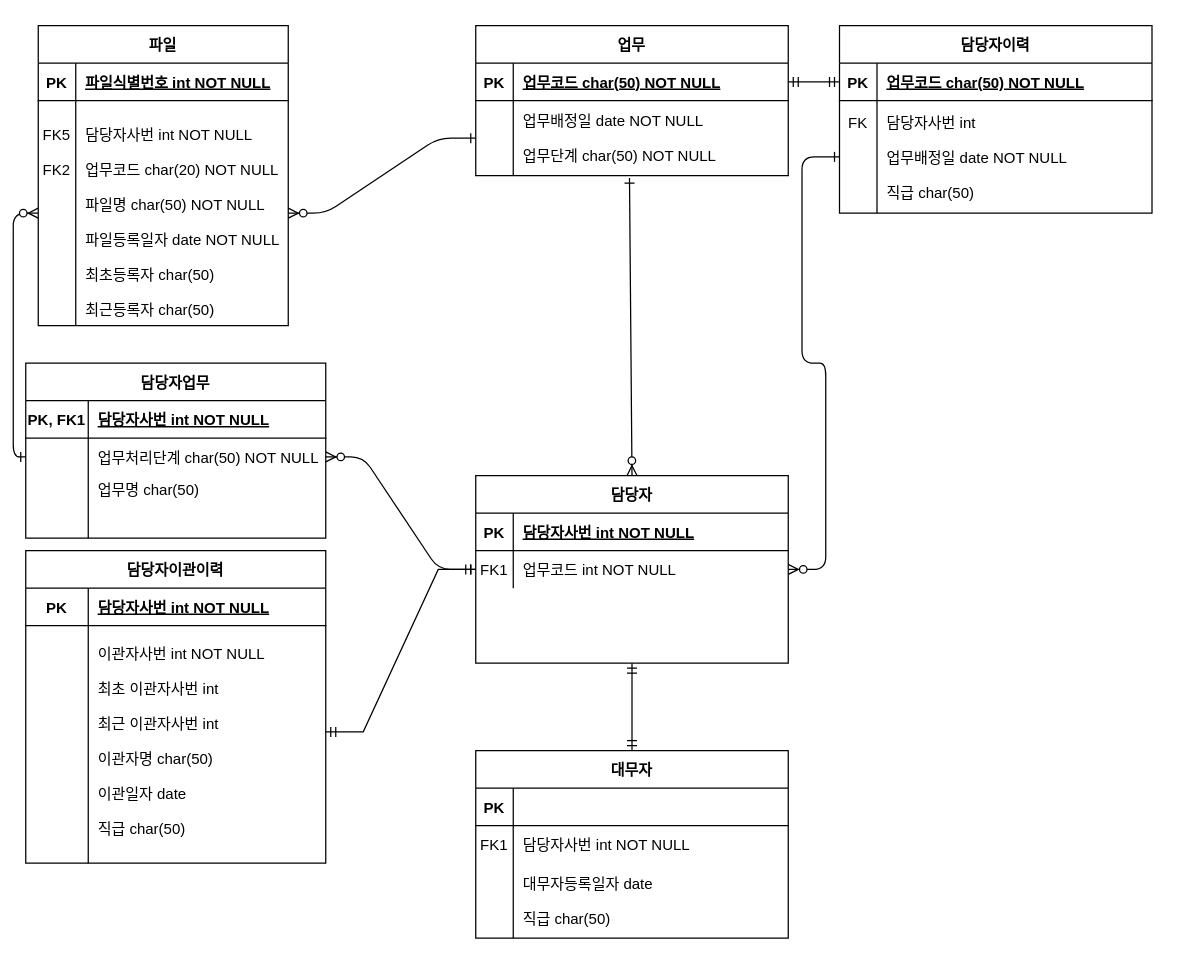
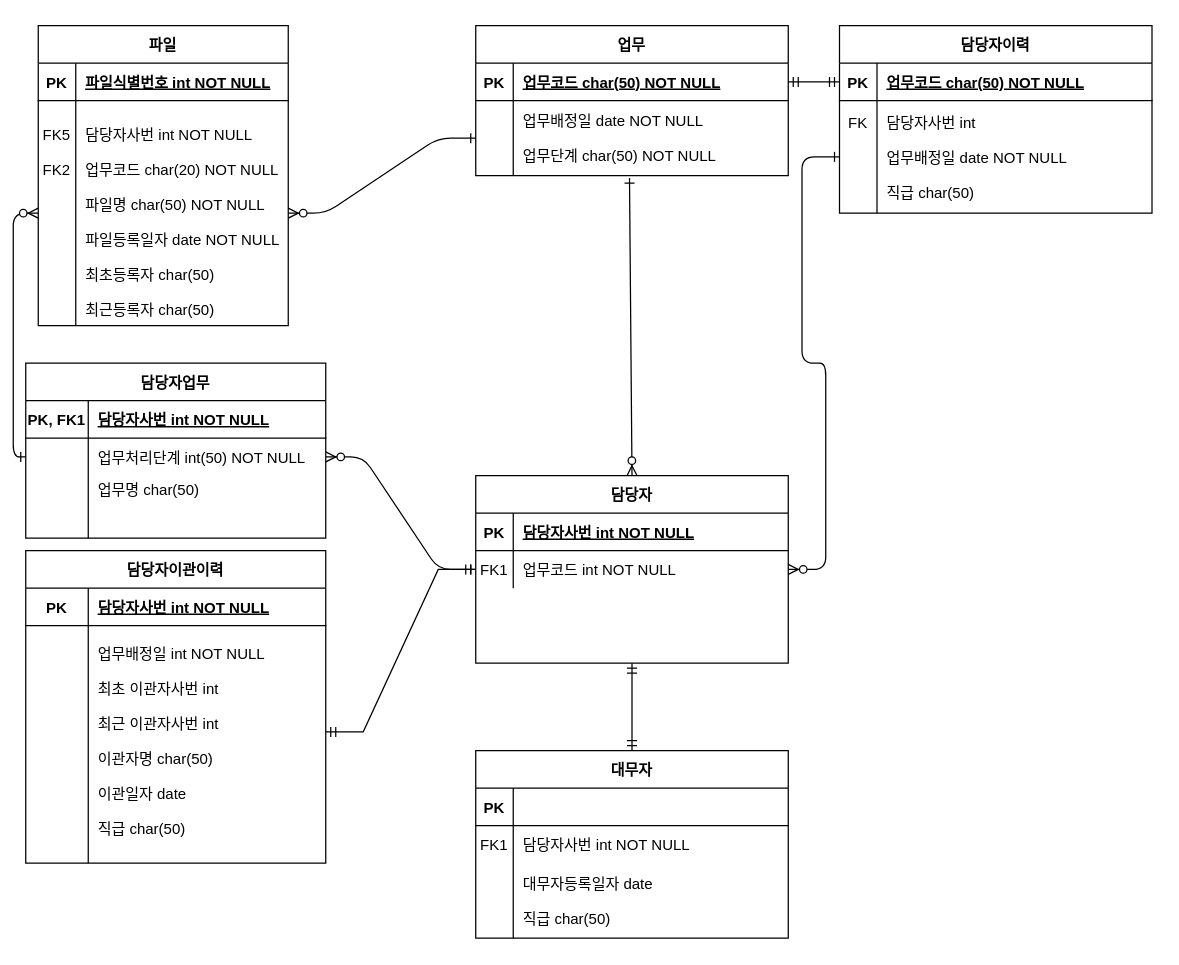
(212, 458) -> (206, 458)
(182, 654) -> (182, 654)
